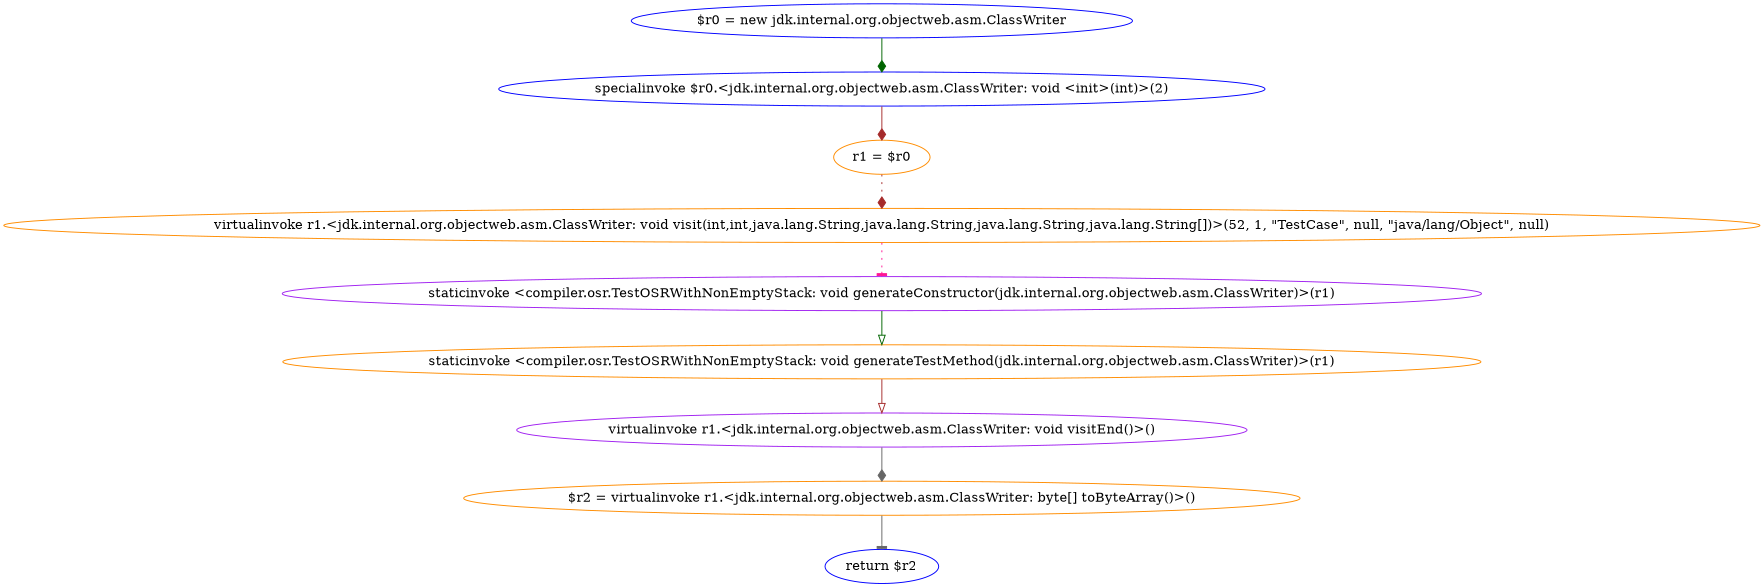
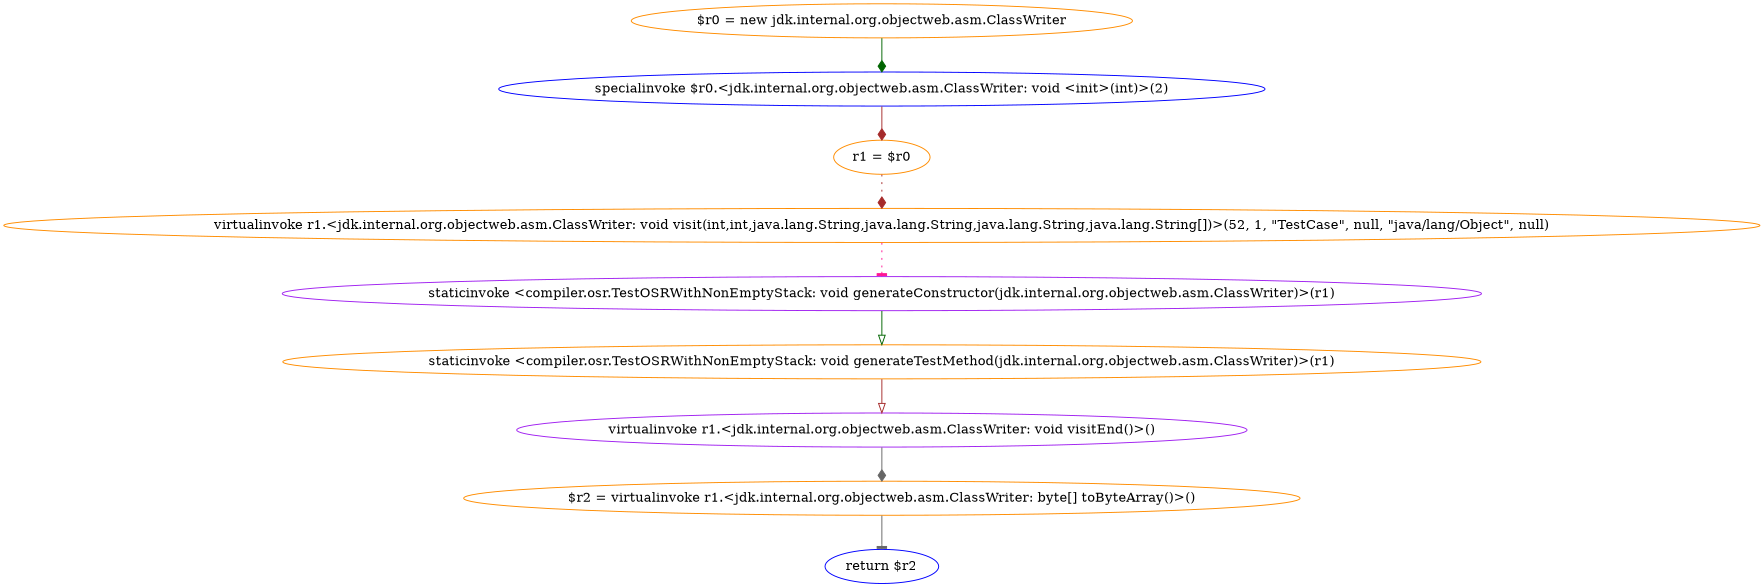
(882, 21) -> (882, 21)
